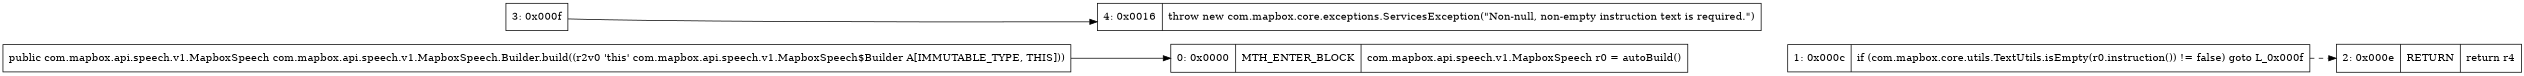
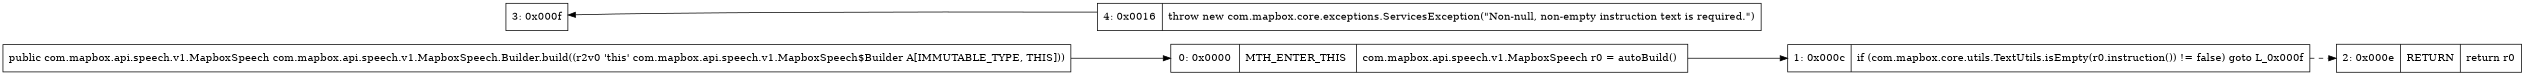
(829, 22) -> (836, 12)
(1298, 58) -> (1296, 58)
none -> (1734, 58)
(2491, 58) -> (2491, 58)
